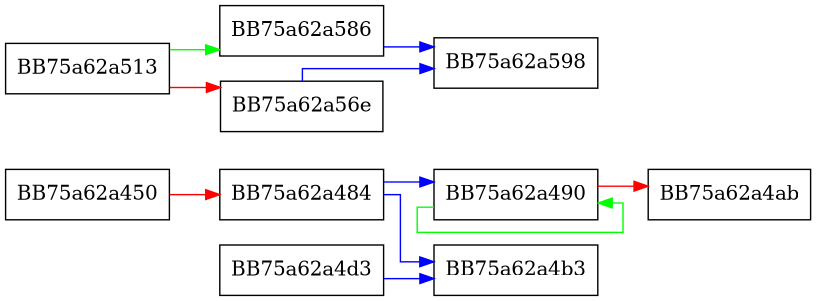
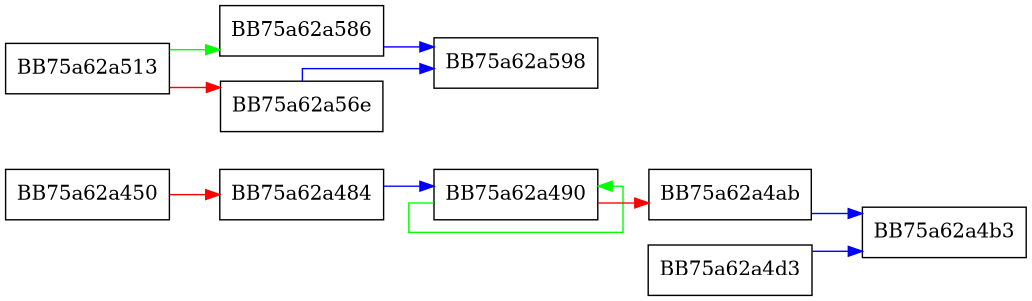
(400, 230) -> (830, 214)
